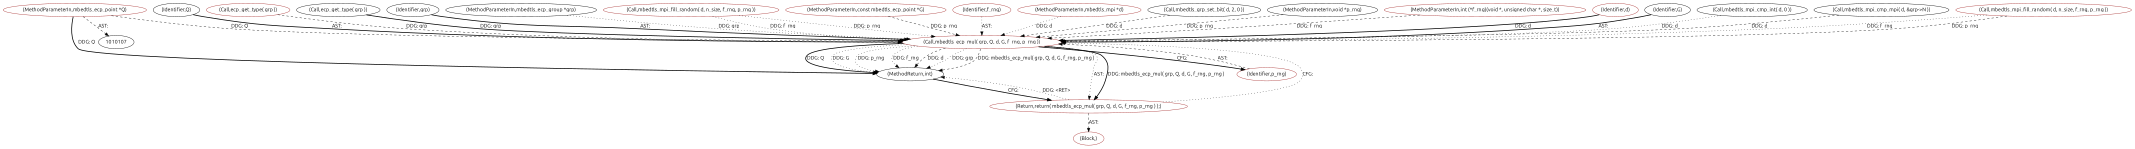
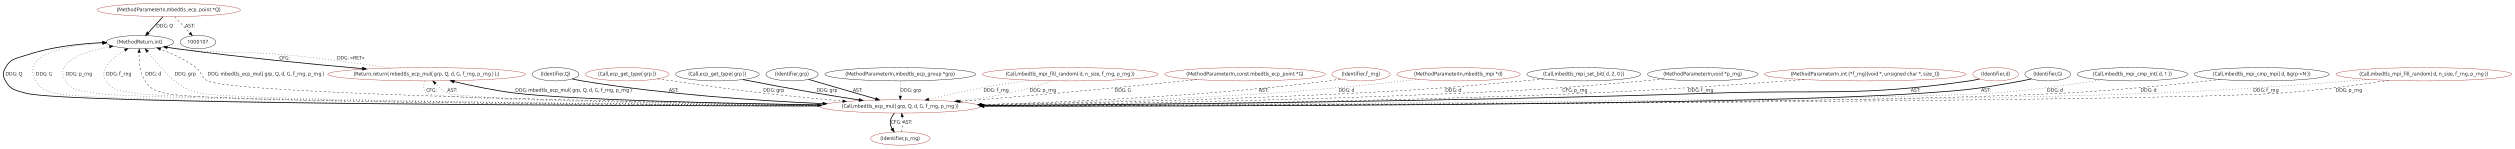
(1204, 10) -> (1584, 74)
(1752, 10) -> (2132, 74)
(982, 24) -> (1161, 96)
(944, 26) -> (1123, 90)
(1200, 26) -> (1575, 90)
(1523, 26) -> (1916, 90)
(426, 36) -> none
(116, 42) -> (198, 42)
(1089, 139) -> none
